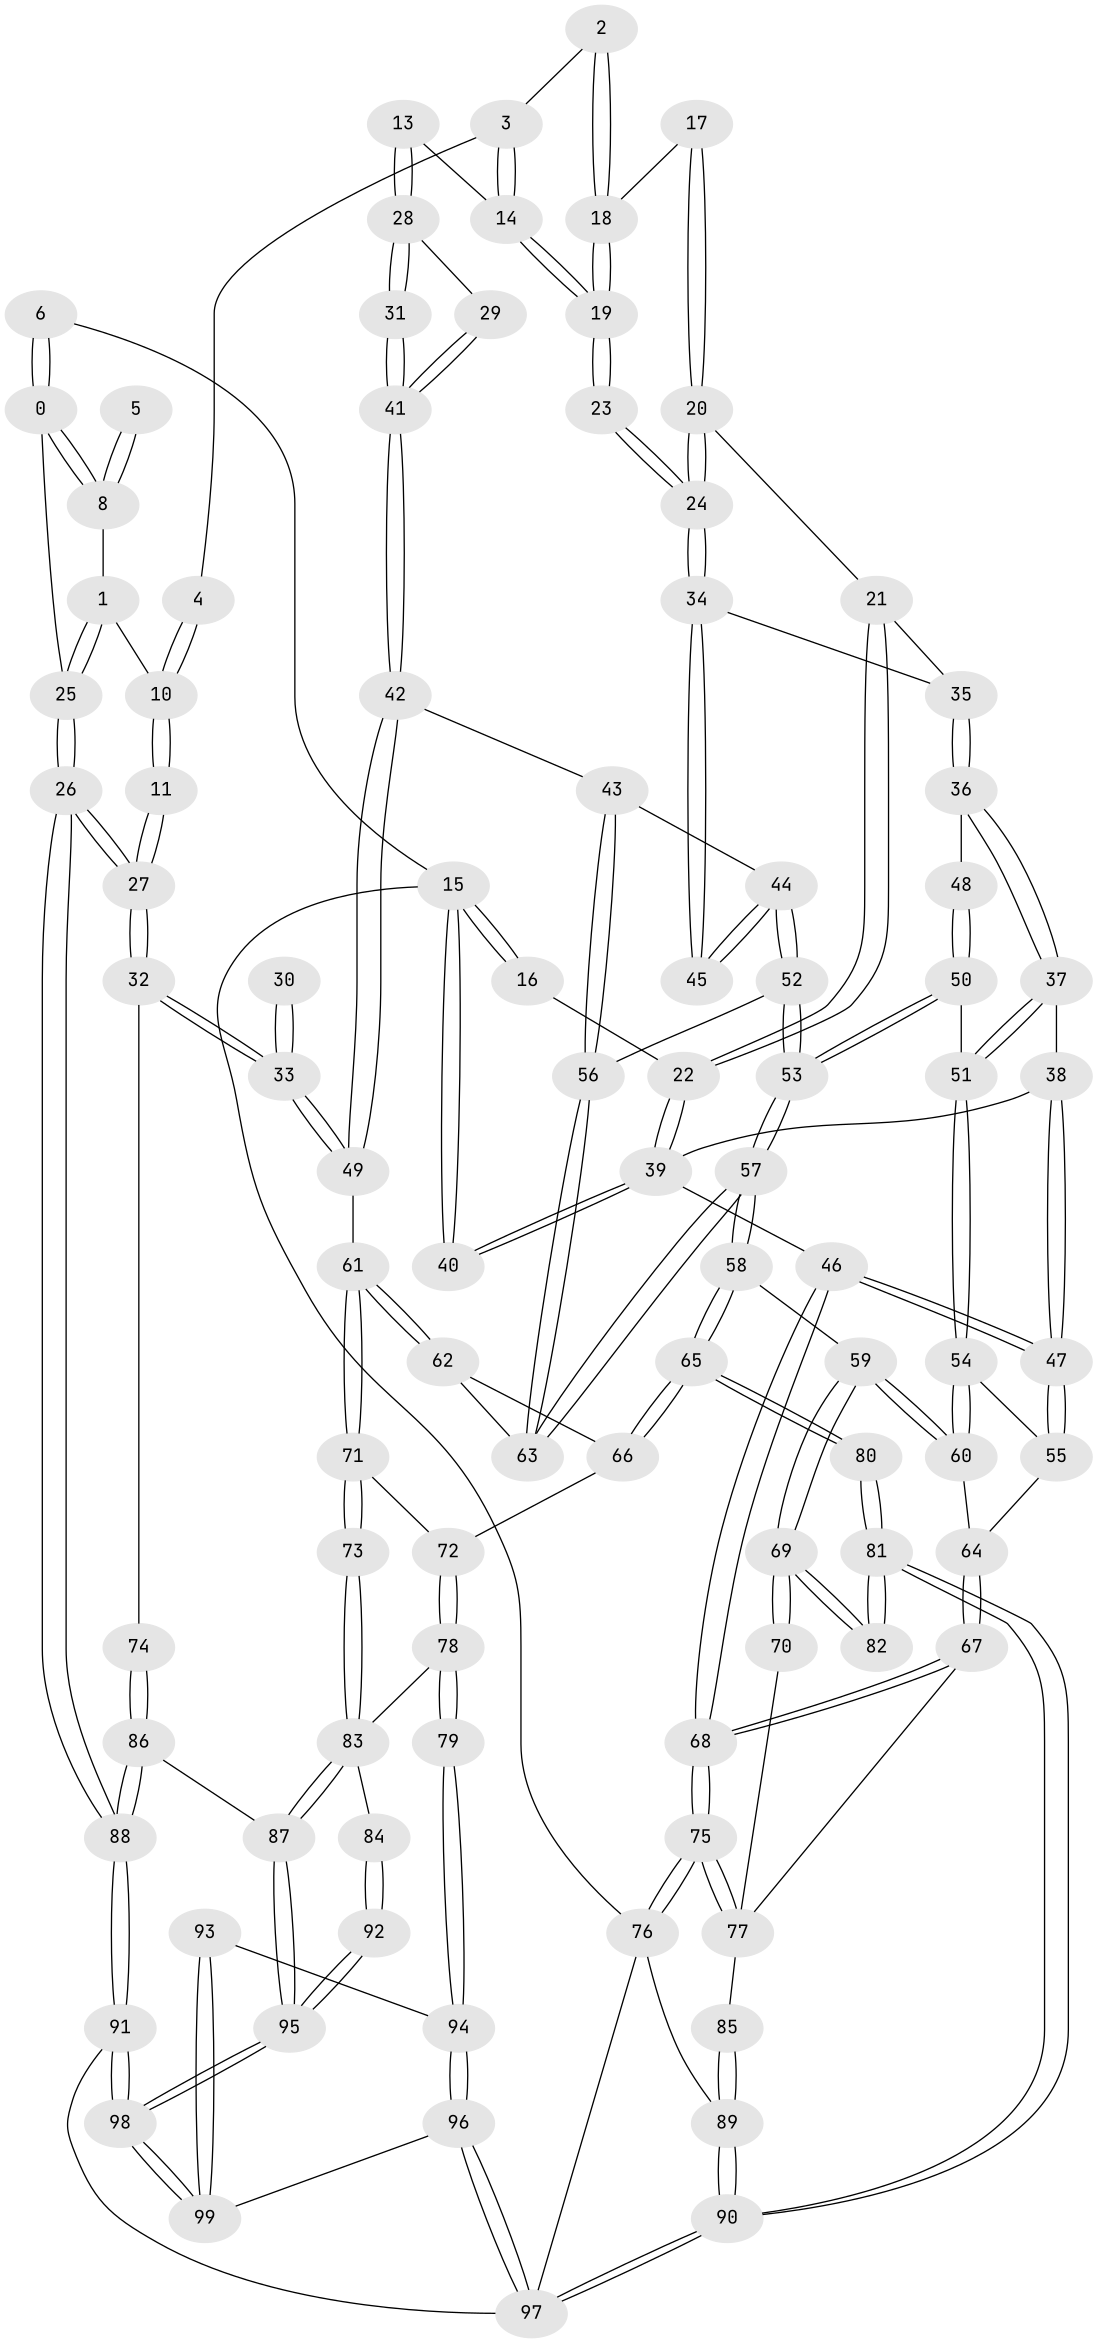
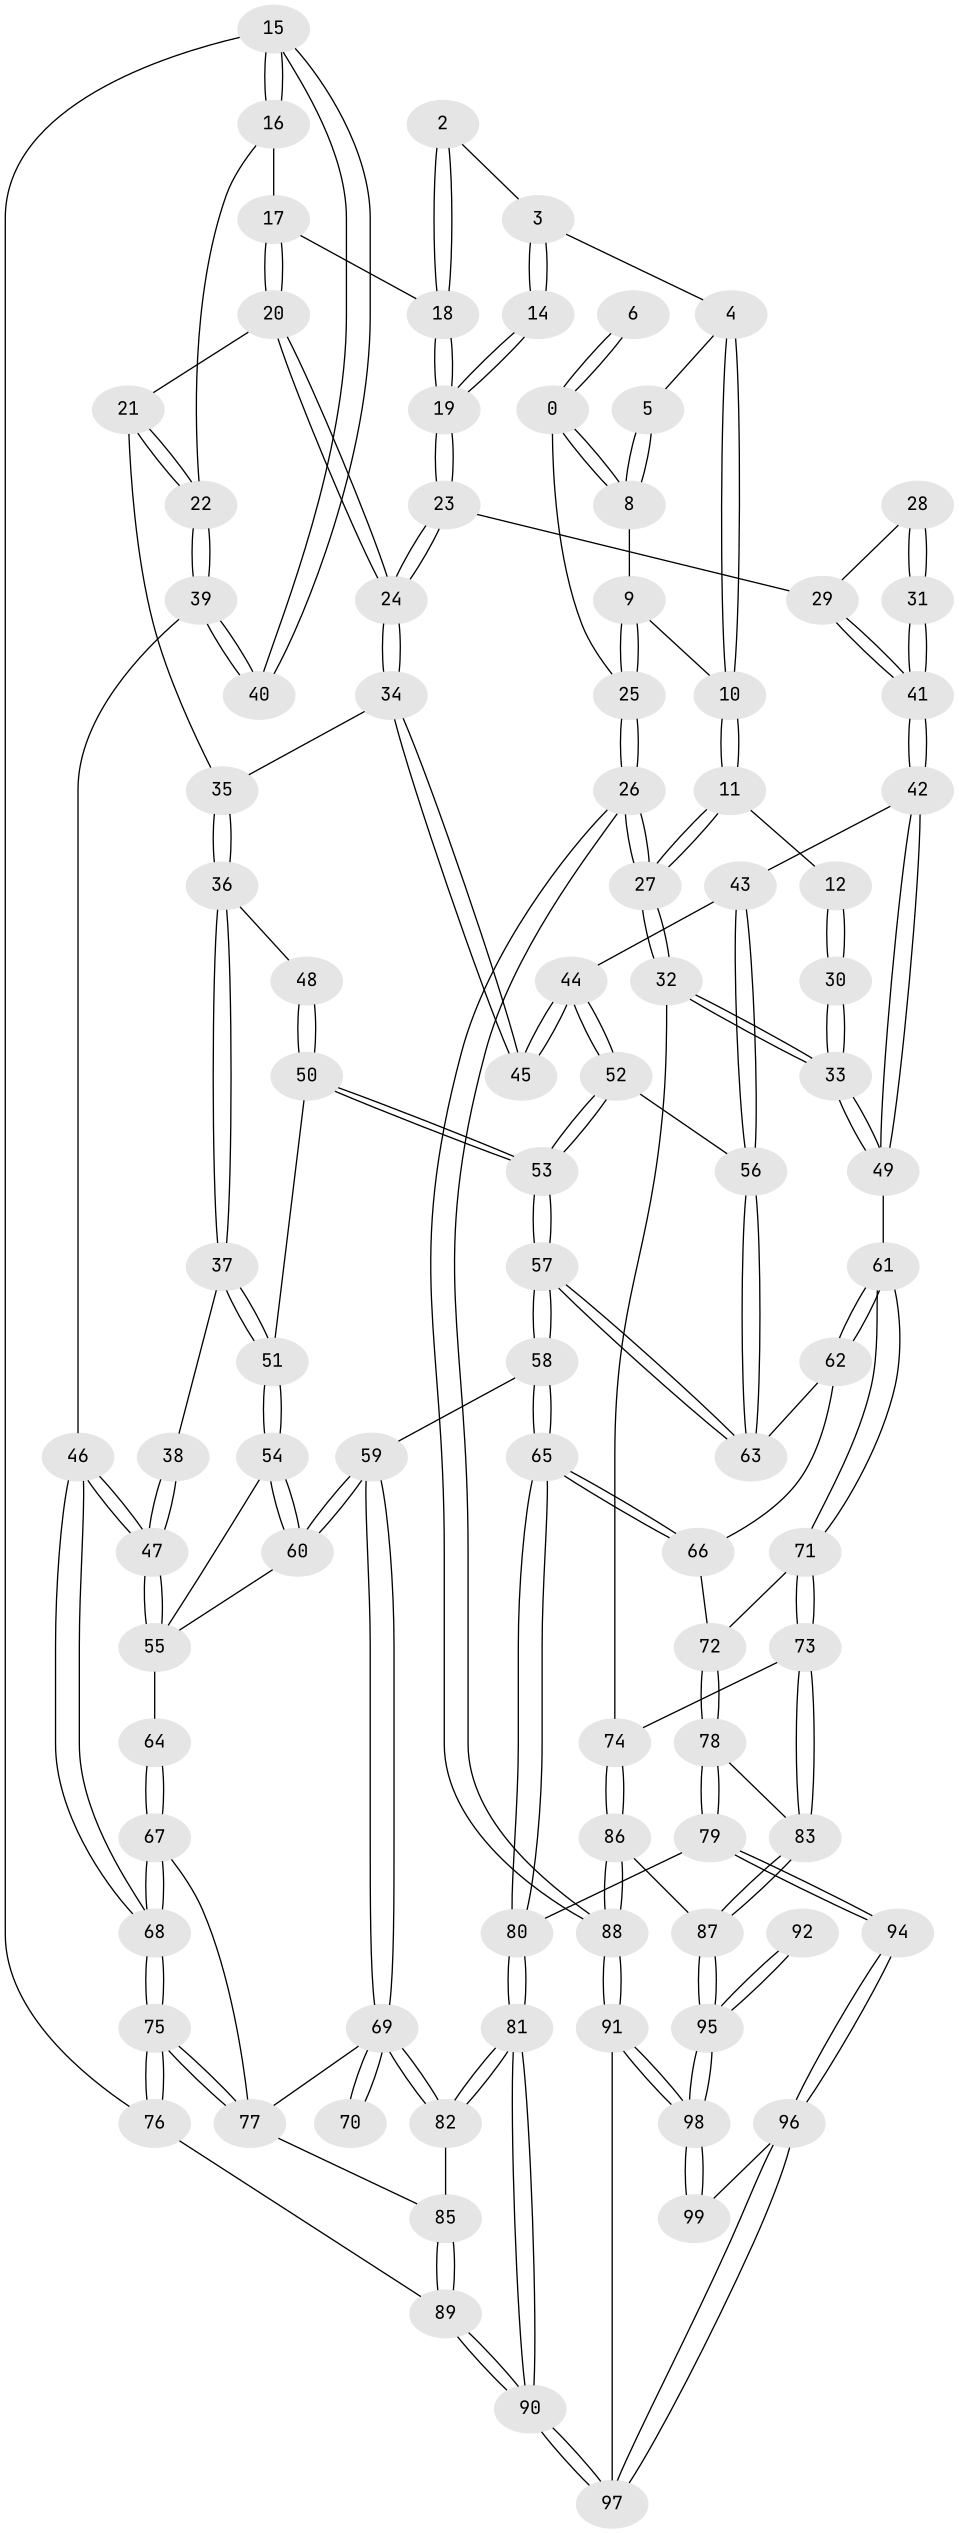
(403, 124) -> none
none -> (274, 172)
none -> (690, 362)
none -> (641, 555)
(295, 561) -> none
(103, 600) -> (629, 600)
none -> (836, 886)
(856, 1124) -> none
(967, 1505) -> (226, 1600)
none -> (710, 1695)
(760, 1790) -> (316, 2076)
(374, 1838) -> none
none -> (614, 1885)
(205, 1933) -> none
(587, 2124) -> none
none -> (446, 2171)
